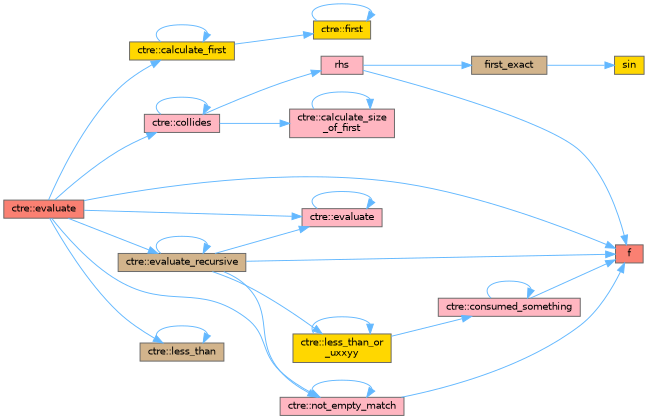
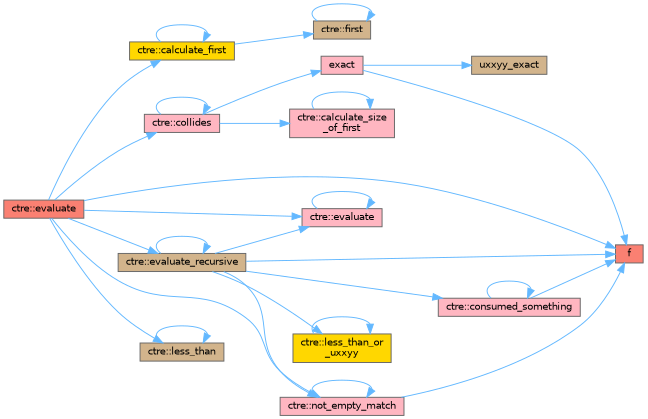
(342, 30) -> (342, 30)
(342, 65) -> (342, 65)
(509, 65) -> (509, 65)
(629, 65) -> none
(427, 328) -> (339, 284)
